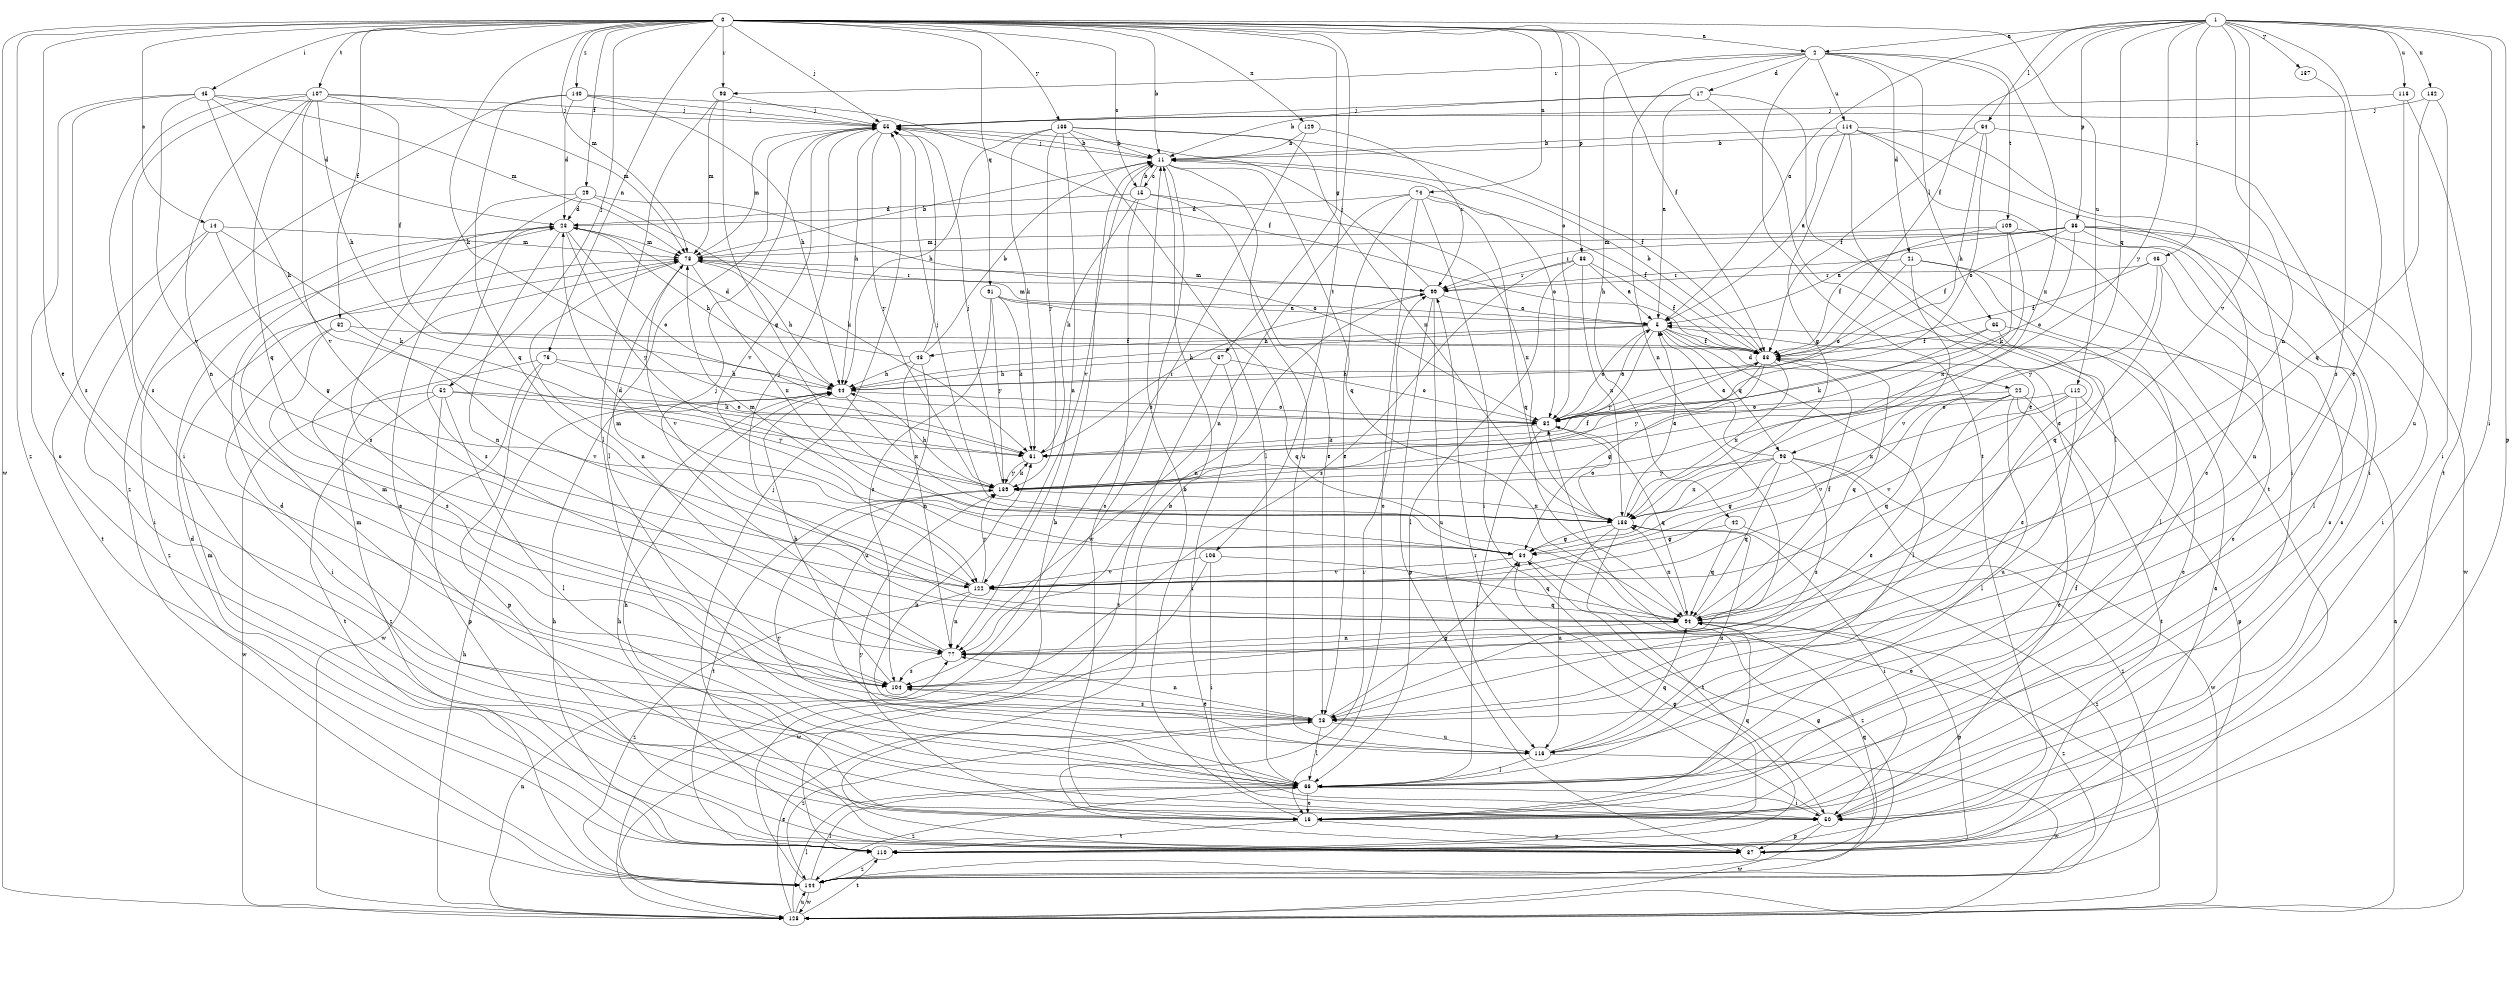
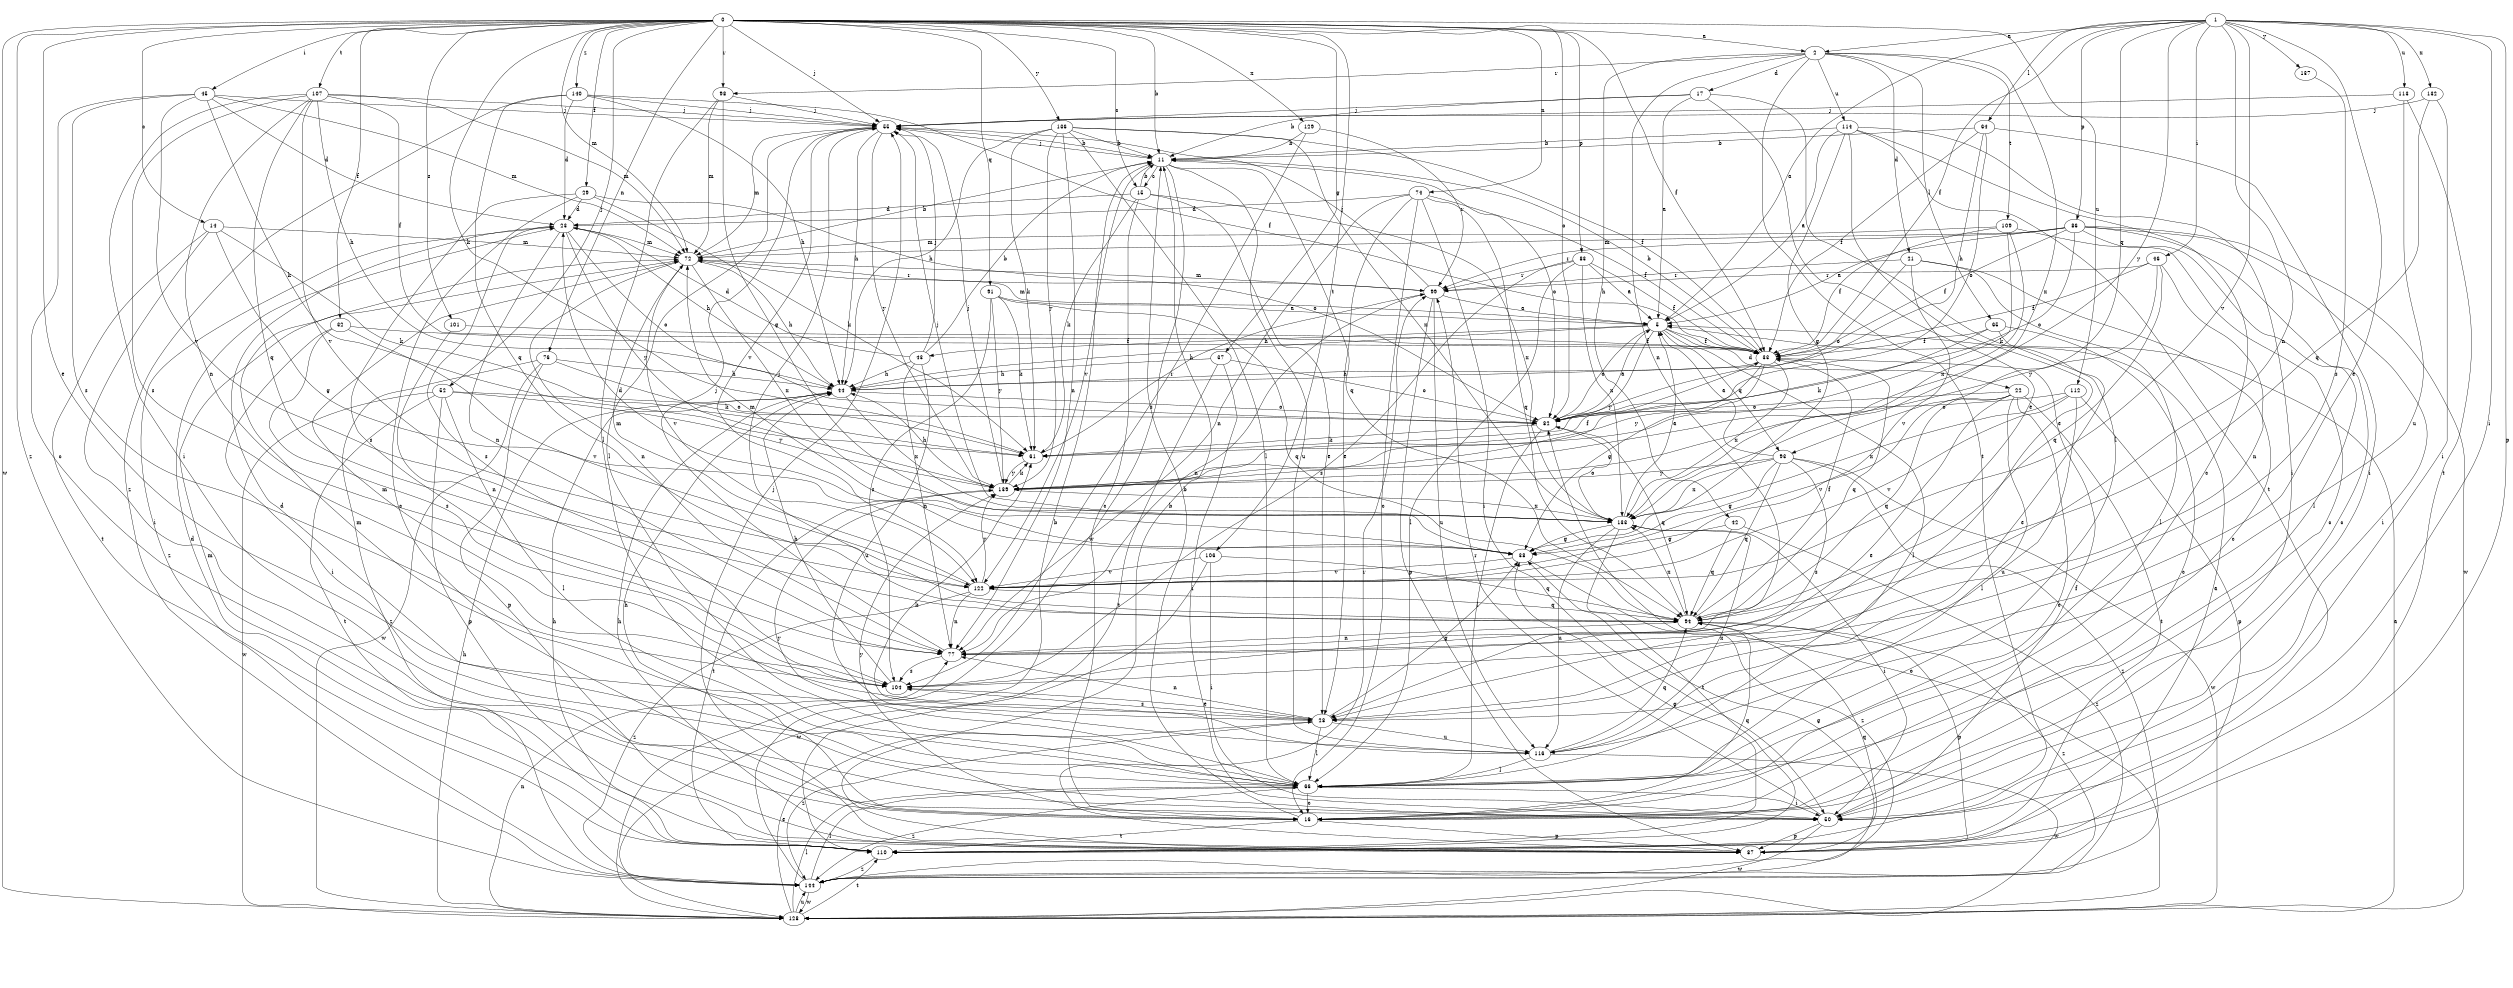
(688, 259) -> (688, 259)
none -> (455, 325)
(1522, 556) -> (1522, 556)
